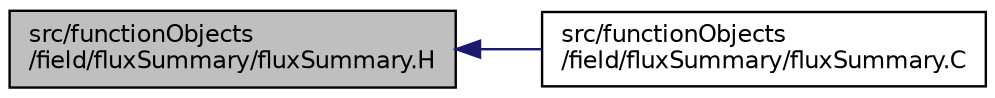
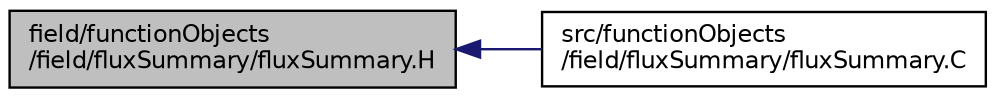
(233, 49) -> (233, 49)
